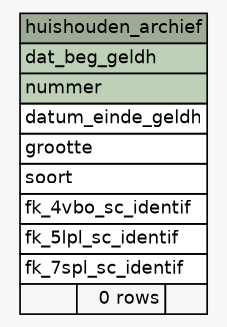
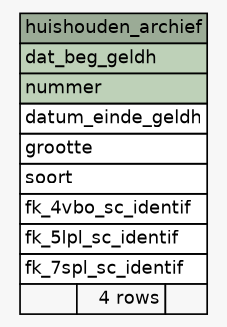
(129, 298) -> (129, 298)
